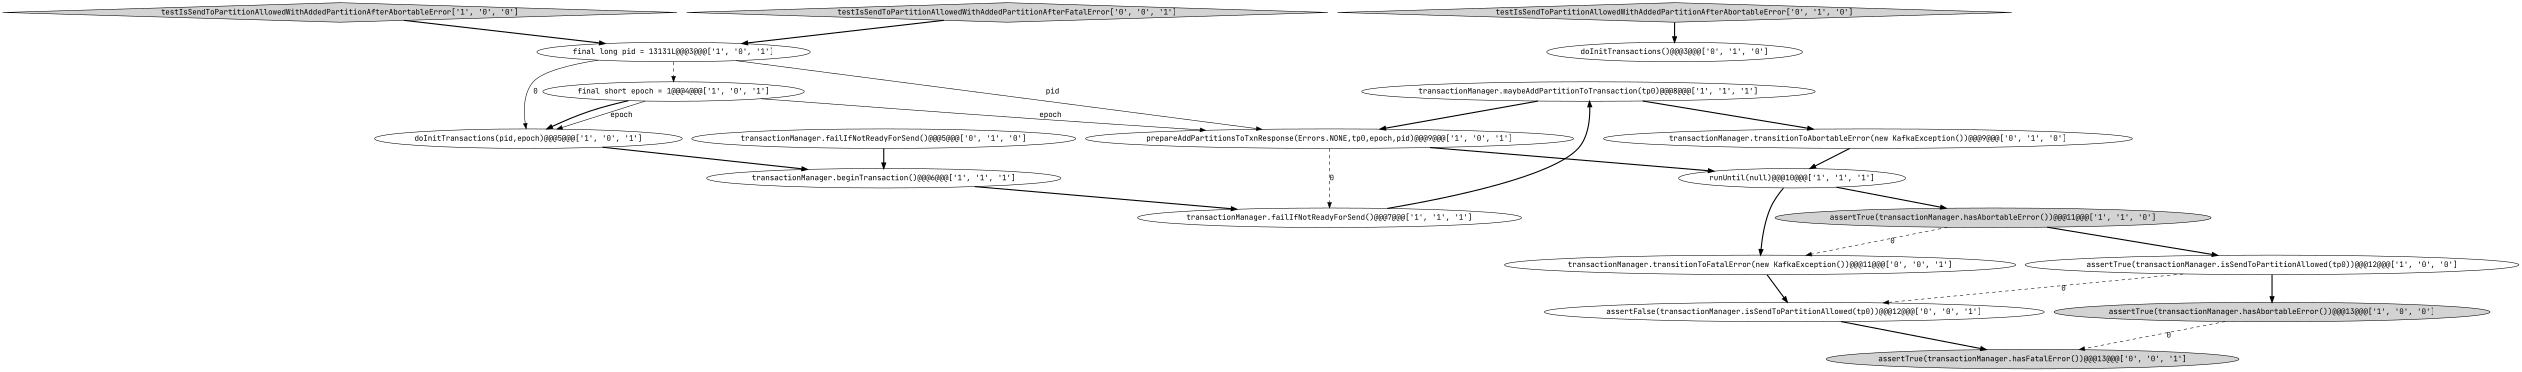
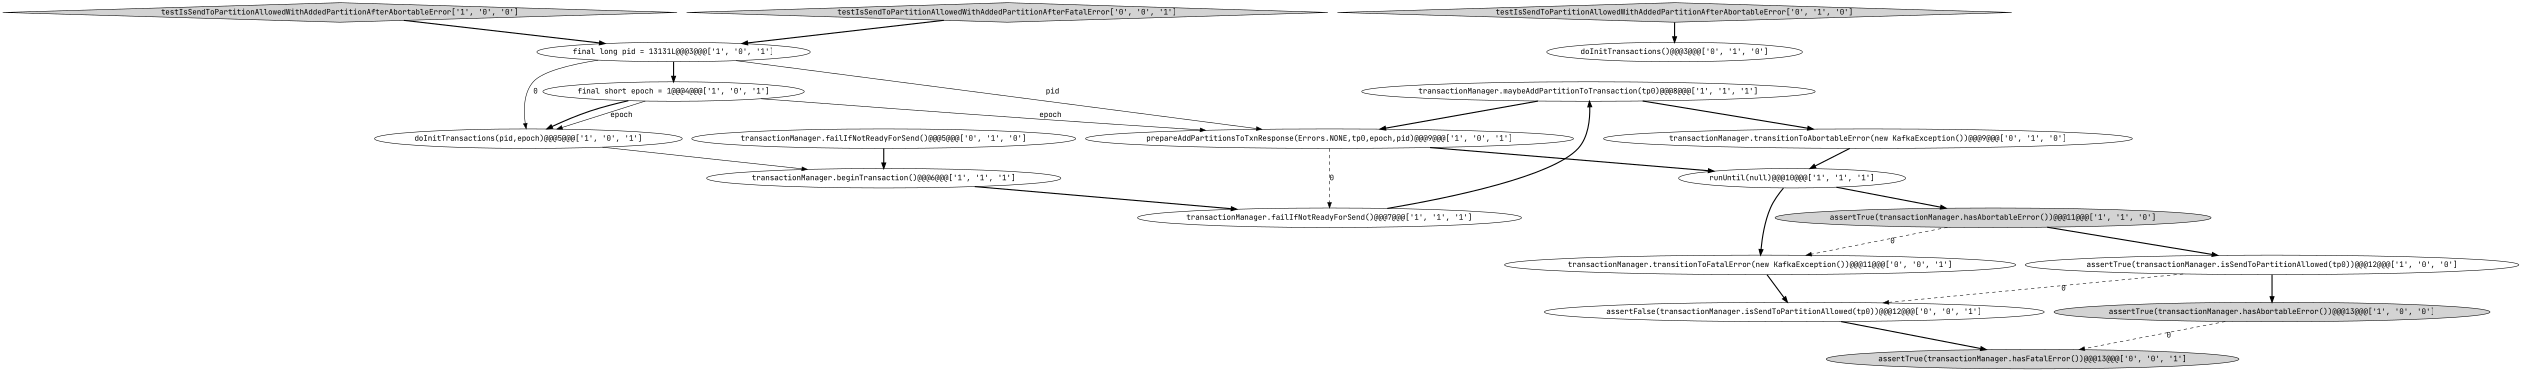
(674, 69) -> (674, 69)
(702, 158) -> (702, 158)
